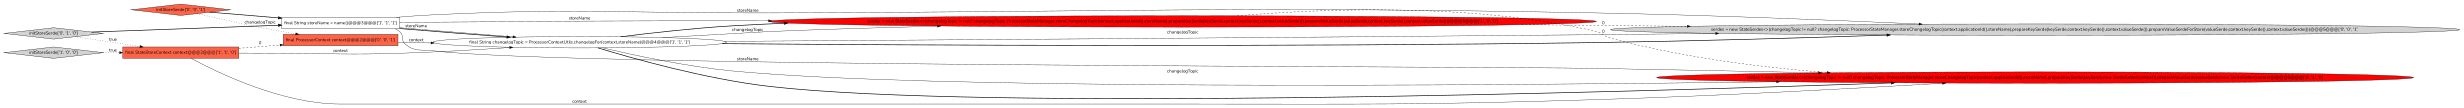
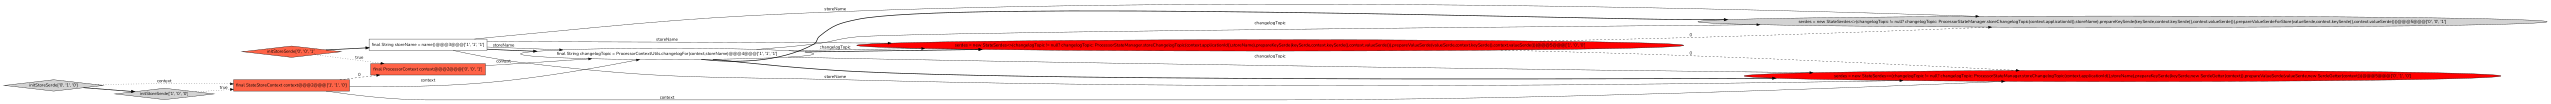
(260, 22) -> (359, 58)
(185, 29) -> (107, 90)
(113, 40) -> (164, 81)
